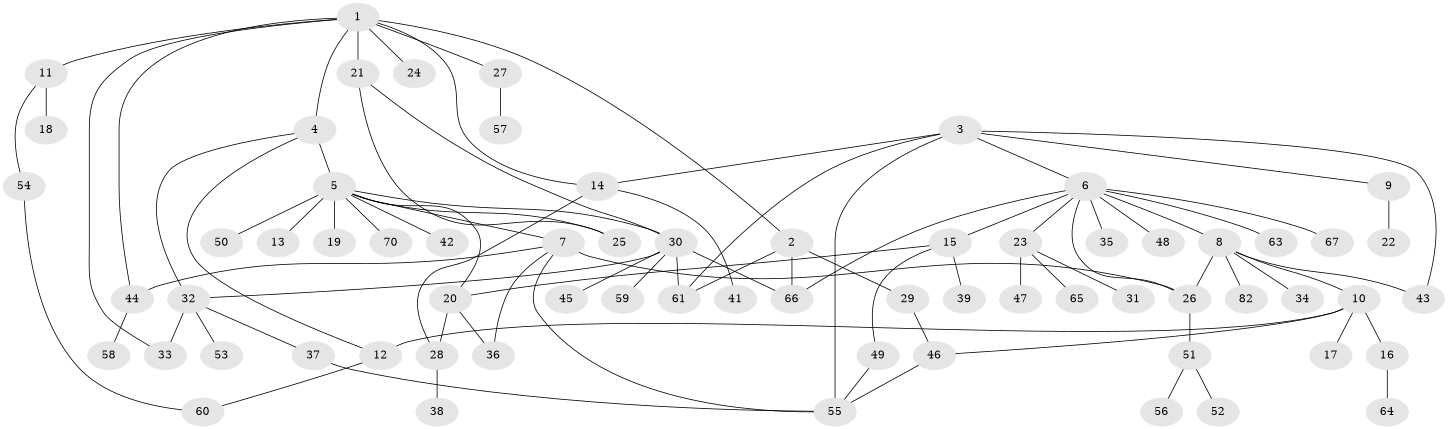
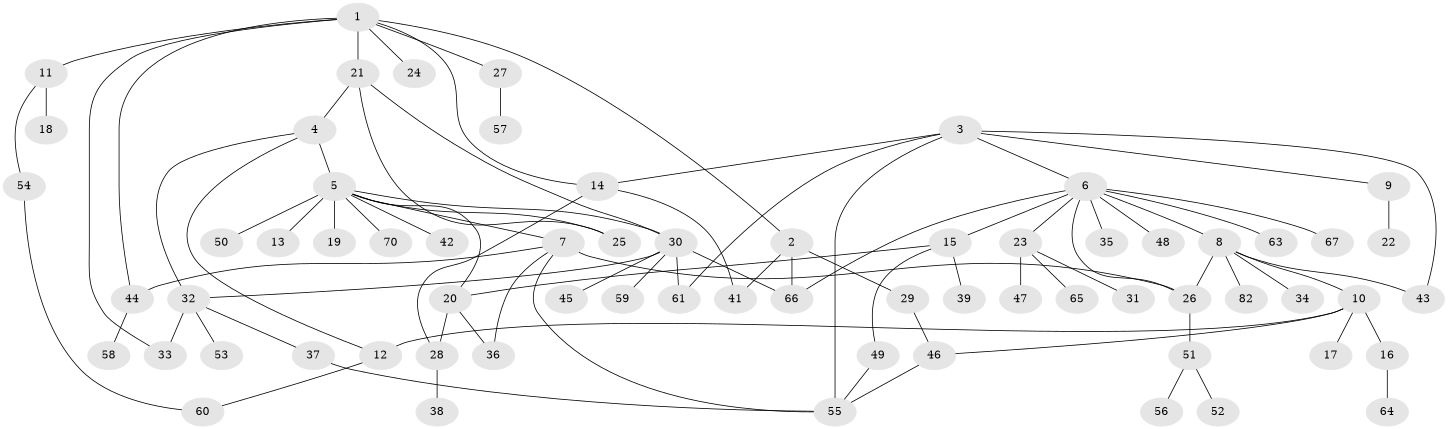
(326, 71) -> (336, 102)
(736, 271) -> (764, 271)
